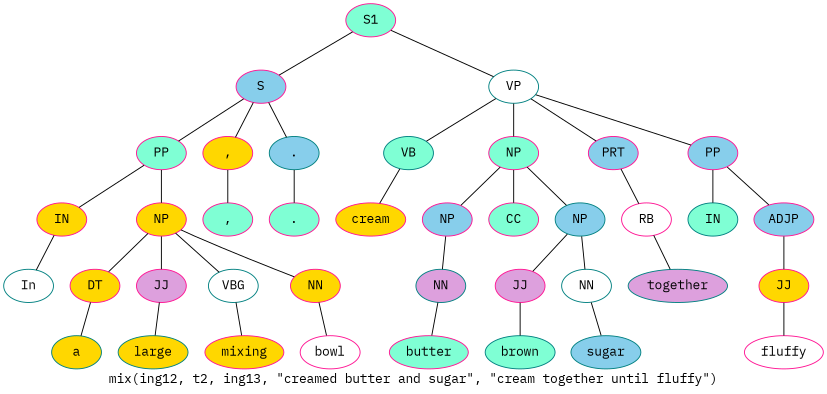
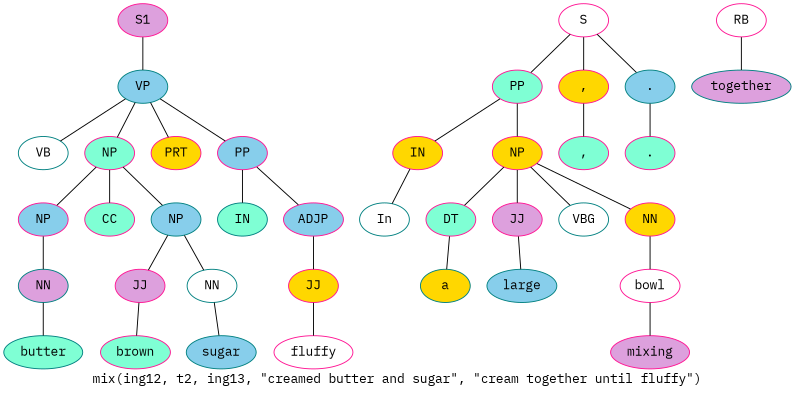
(371, 20) -> (143, 20)
(316, 53) -> none
(261, 87) -> (584, 20)
(514, 87) -> (143, 87)
(409, 153) -> (43, 153)
(613, 153) -> (176, 153)
(630, 186) -> none
(371, 219) -> none
(95, 286) -> (451, 219)
(239, 319) -> (650, 319)
(153, 352) -> (522, 286)
(244, 352) -> (650, 352)
(429, 352) -> (43, 352)
(520, 352) -> (135, 352)
